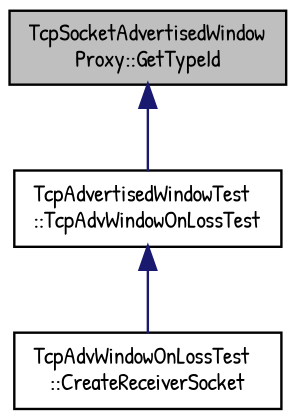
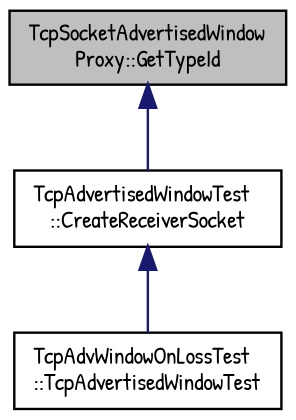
(148, 209) -> (148, 209)
(148, 371) -> (148, 371)
